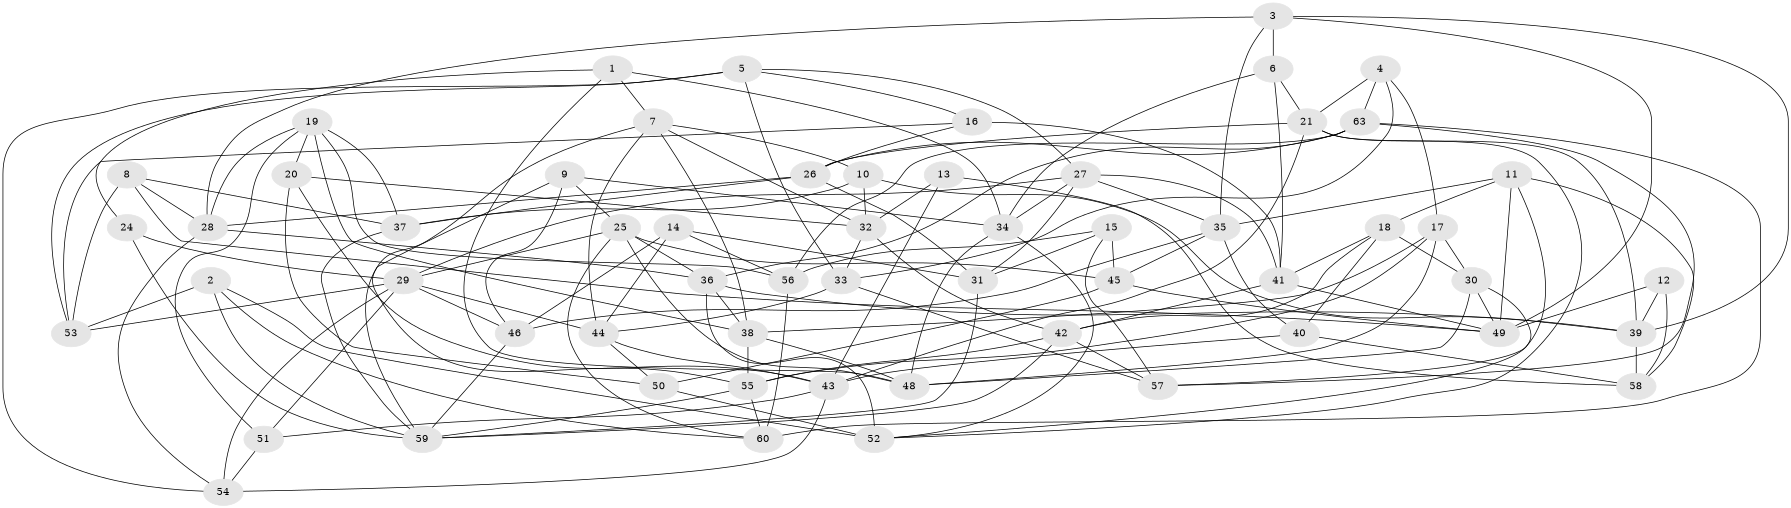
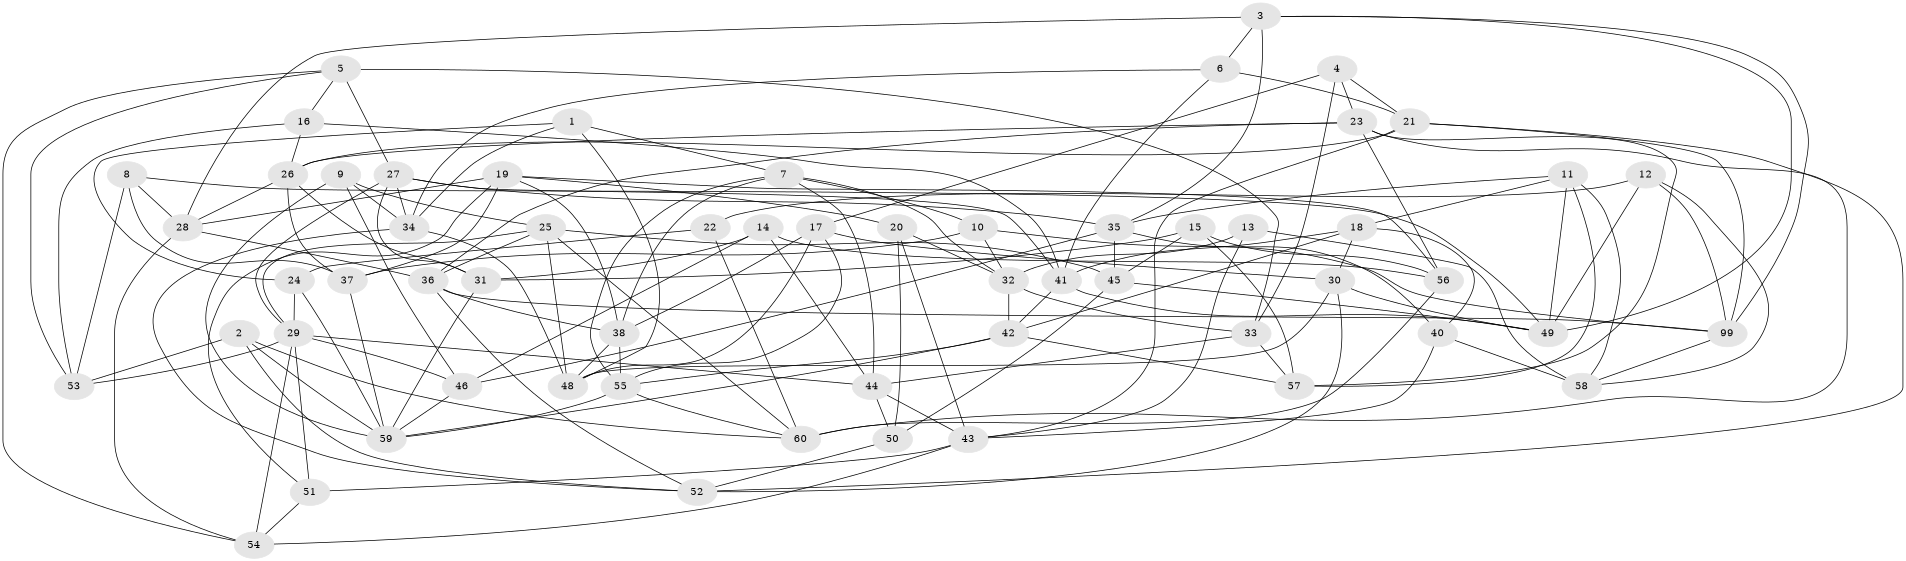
(1360, 122) -> (1357, 122)
none -> (710, 228)
(1636, 334) -> (1727, 334)
